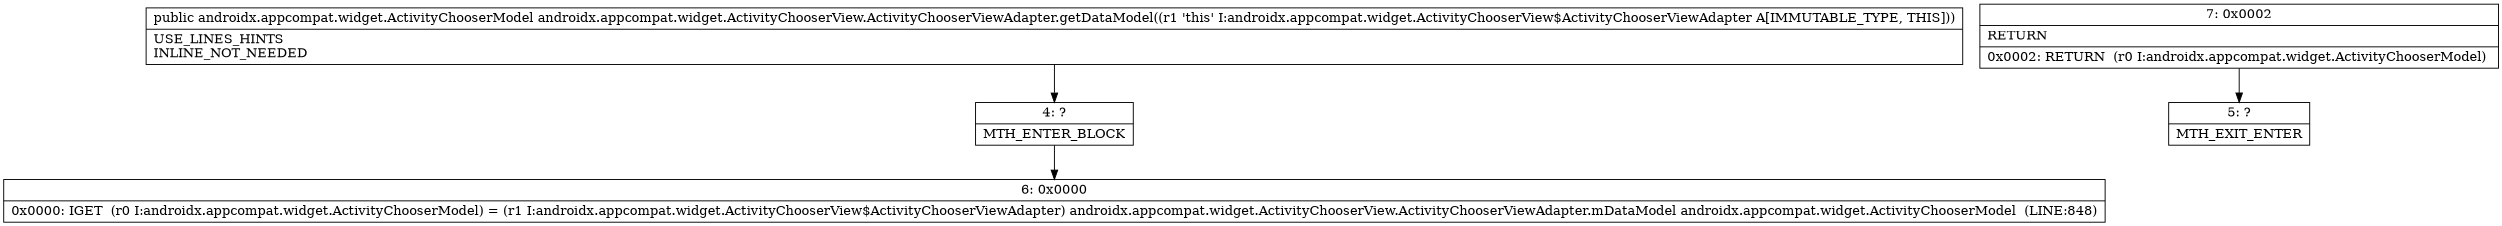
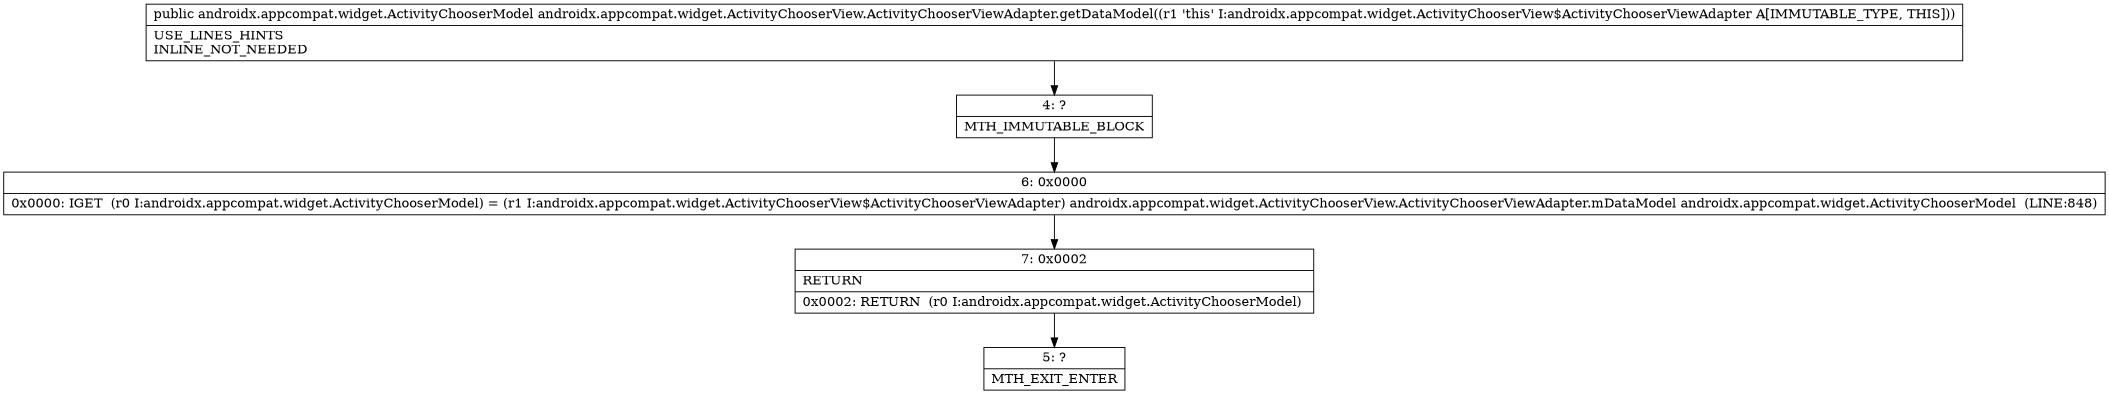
(1054, 134) -> (1054, 127)
none -> (1054, 227)
